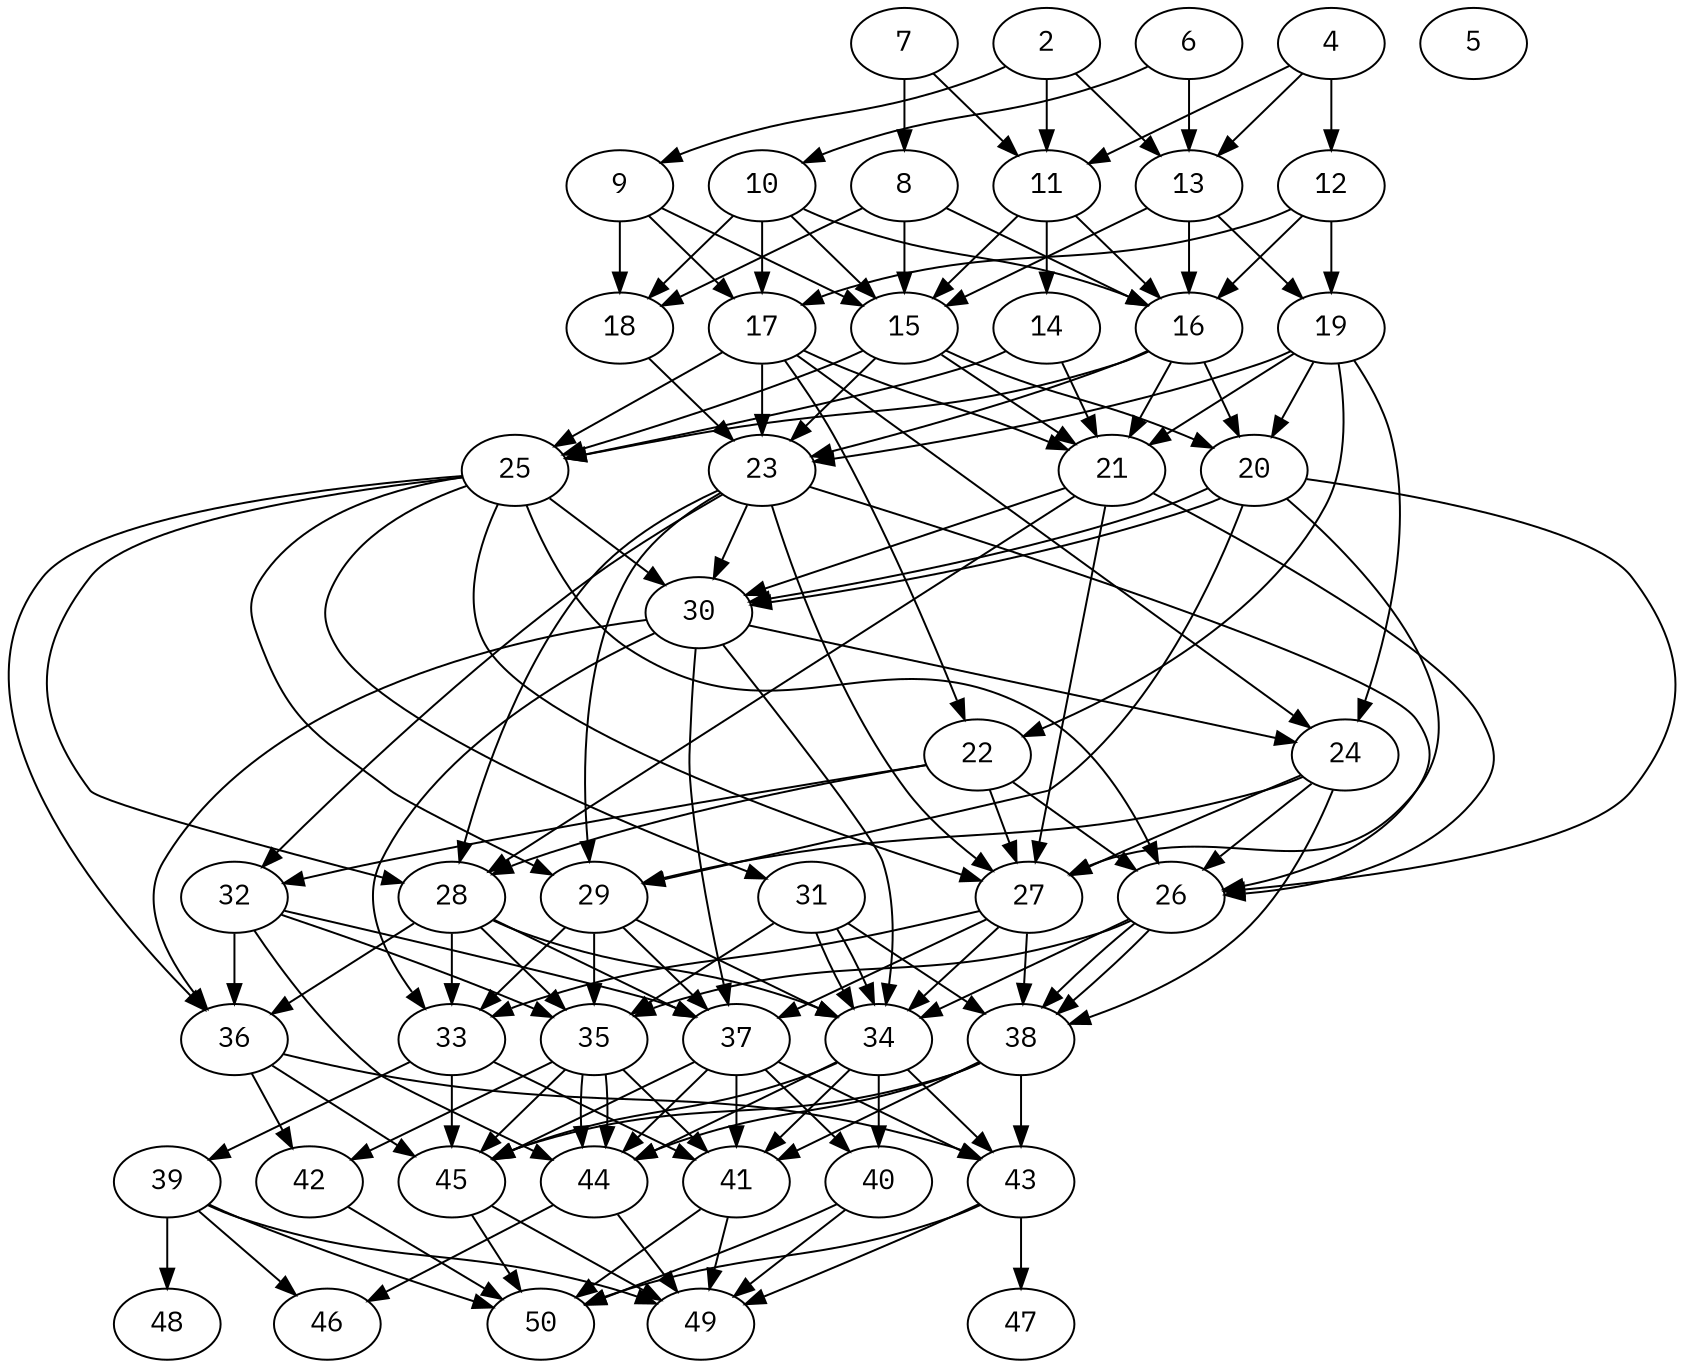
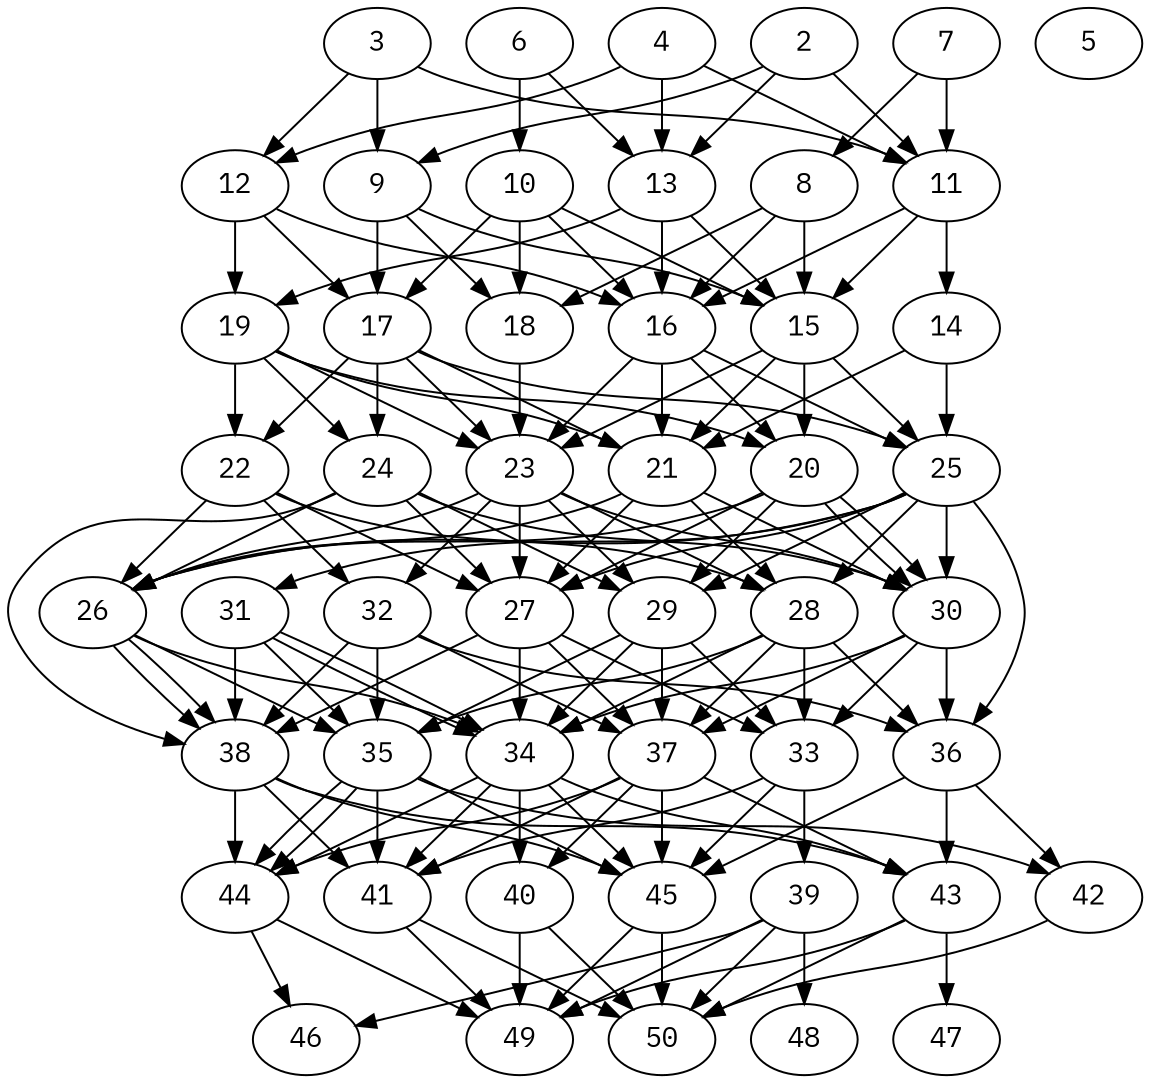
none -> (377, 43)
(1012, 682) -> (652, 541)
(359, 1056) -> (314, 677)
